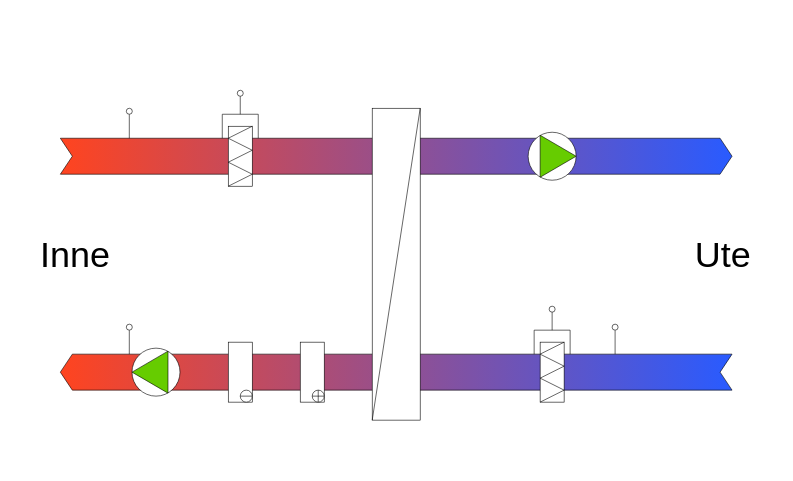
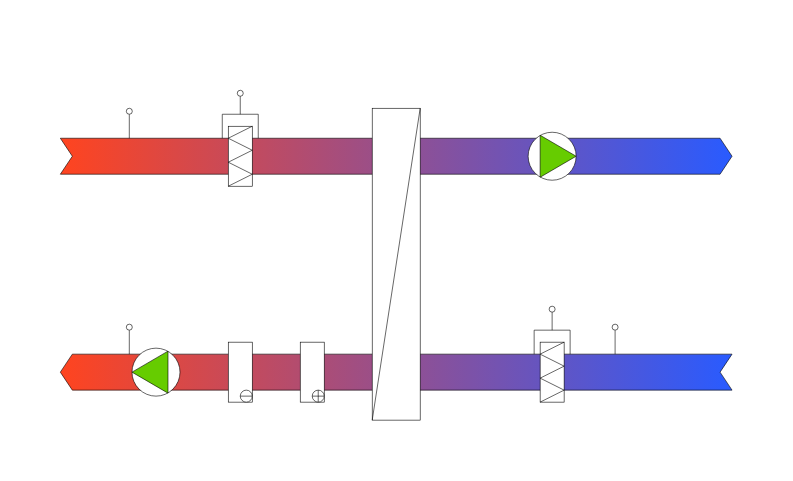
(75, 255) -> none
(723, 255) -> none
